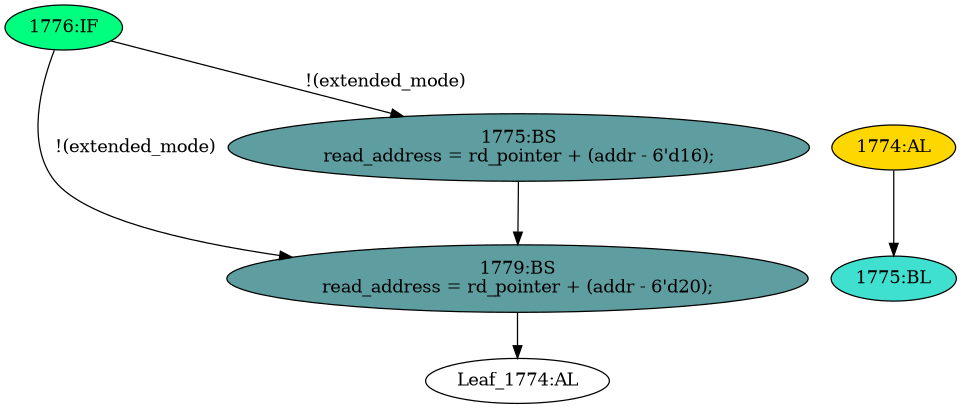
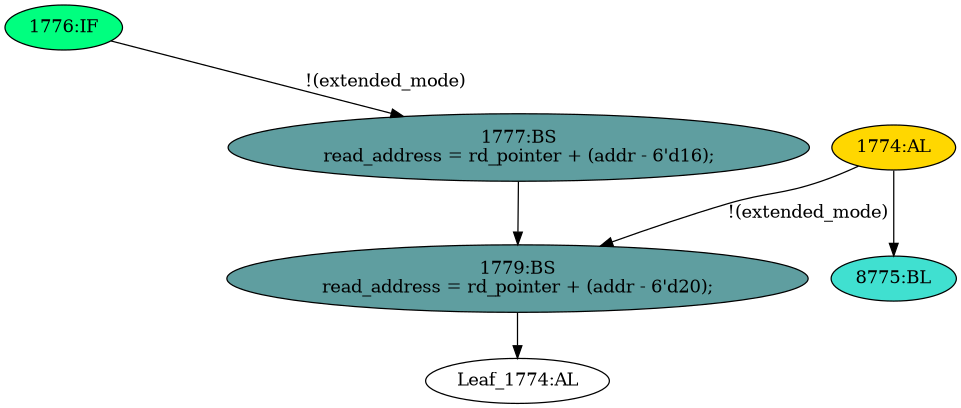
(519, 148) -> (519, 148)
(97, 210) -> (735, 202)
(894, 279) -> (894, 279)
